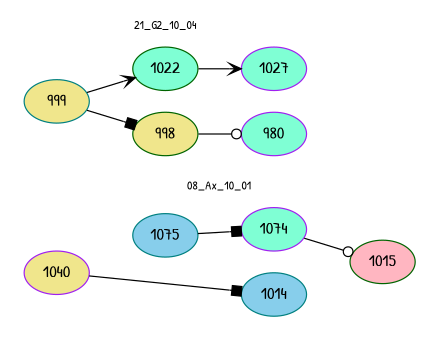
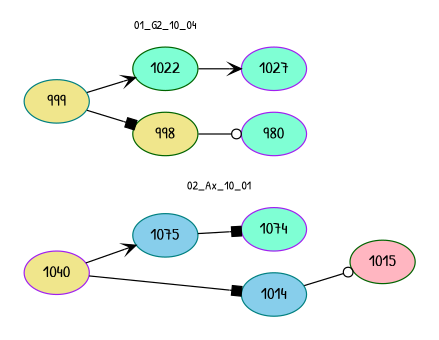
(165, 26) -> (165, 26)
(220, 186) -> (220, 186)
(324, 244) -> (324, 280)
none -> (105, 256)
